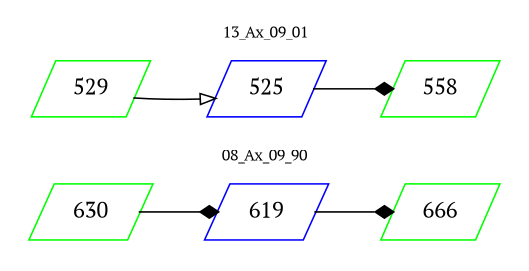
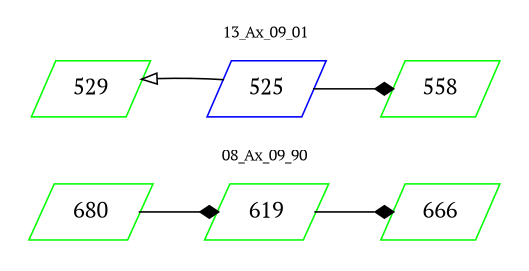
(167, 99) -> (191, 78)
(91, 212) -> (91, 212)
(267, 212) -> (267, 212)
